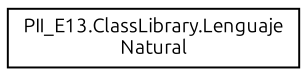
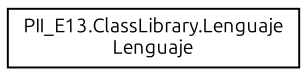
(154, 38) -> (154, 38)
